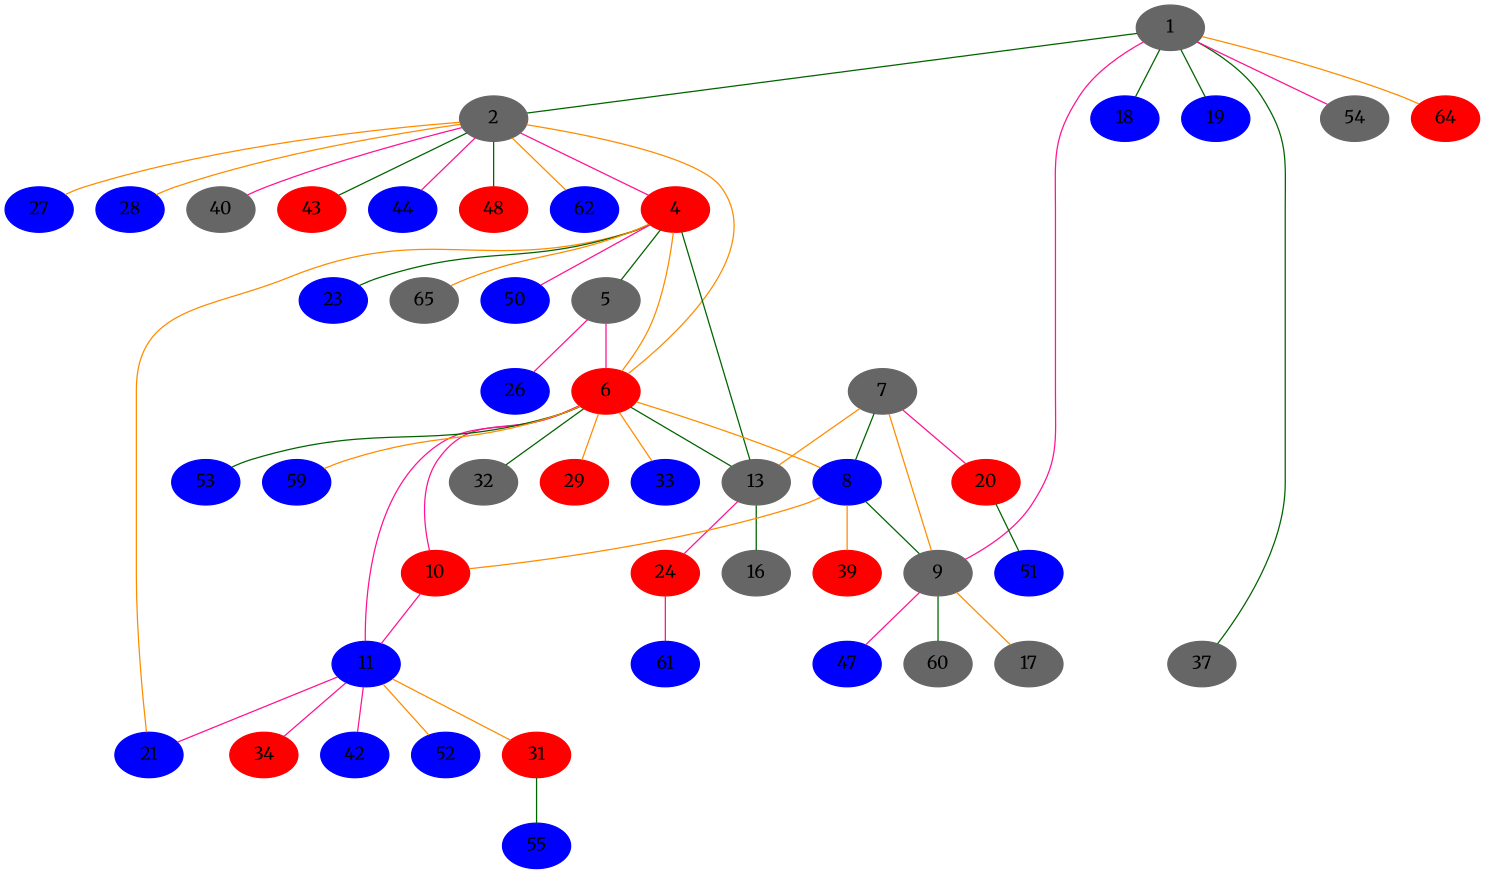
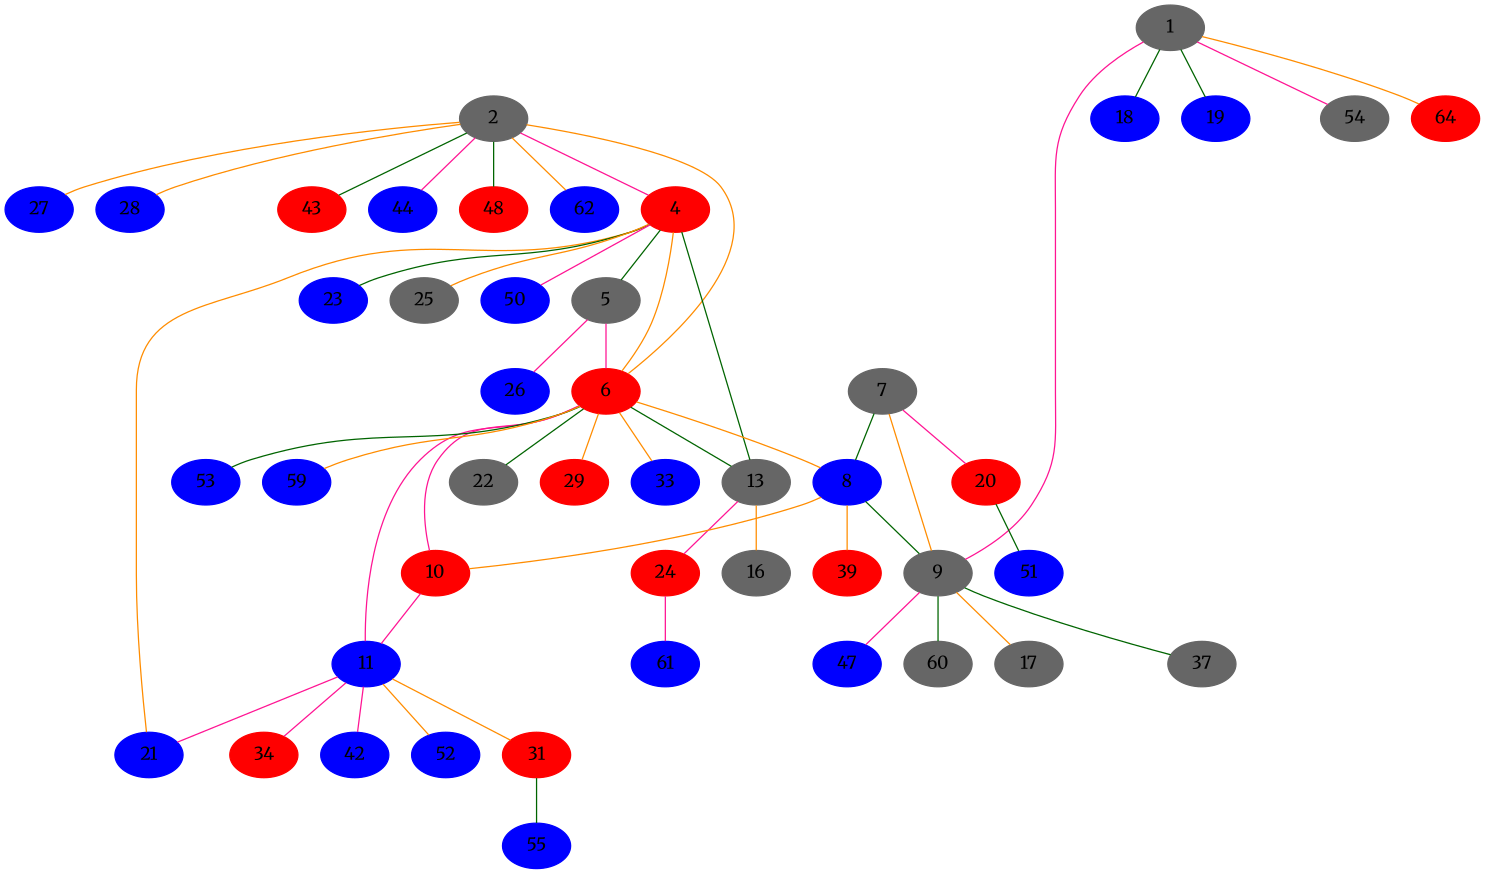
(832, 73) -> none
(221, 210) -> none
(424, 300) -> (424, 300)
(1285, 333) -> (1067, 625)
(819, 437) -> none
(484, 482) -> (484, 482)
(756, 528) -> (756, 528)
